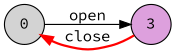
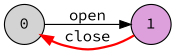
(151, 24) -> (151, 24)
